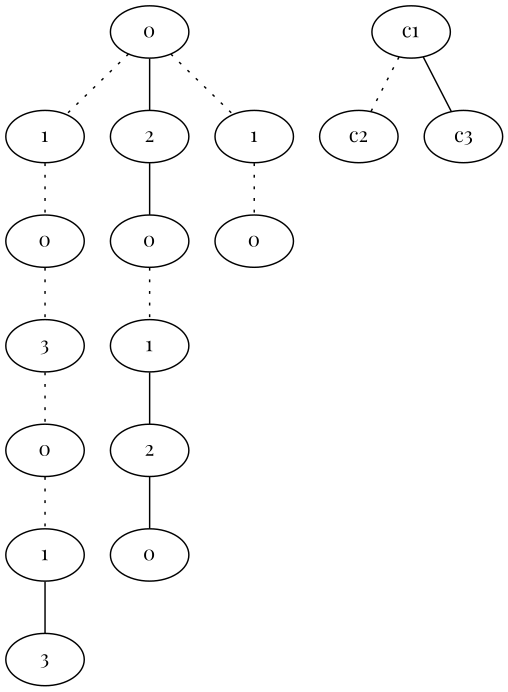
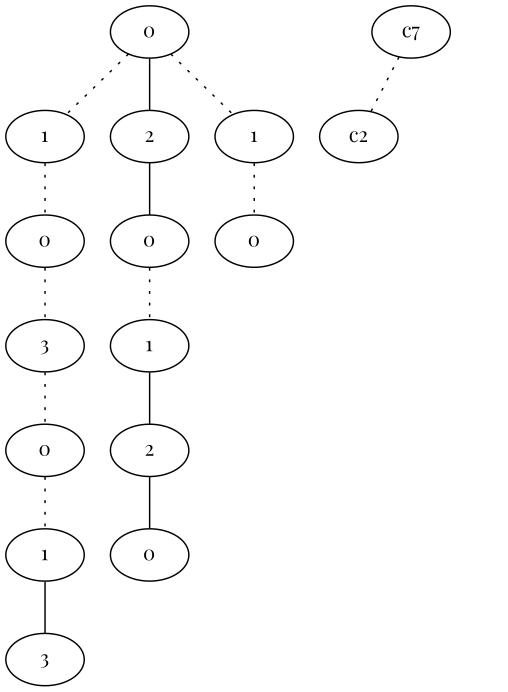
(411, 32) -> (411, 32)
(463, 137) -> none
